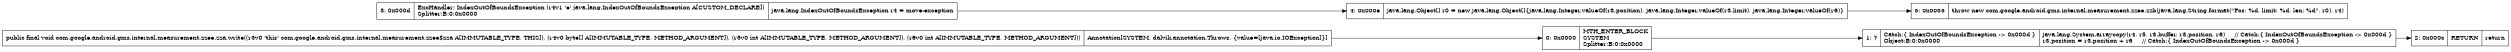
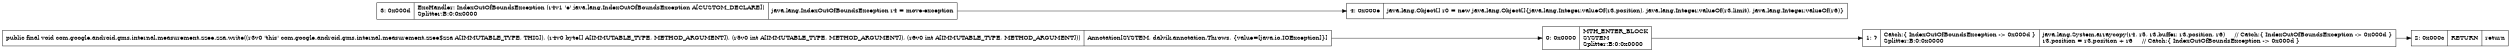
(2129, 11) -> none
(1912, 41) -> (1914, 41)
